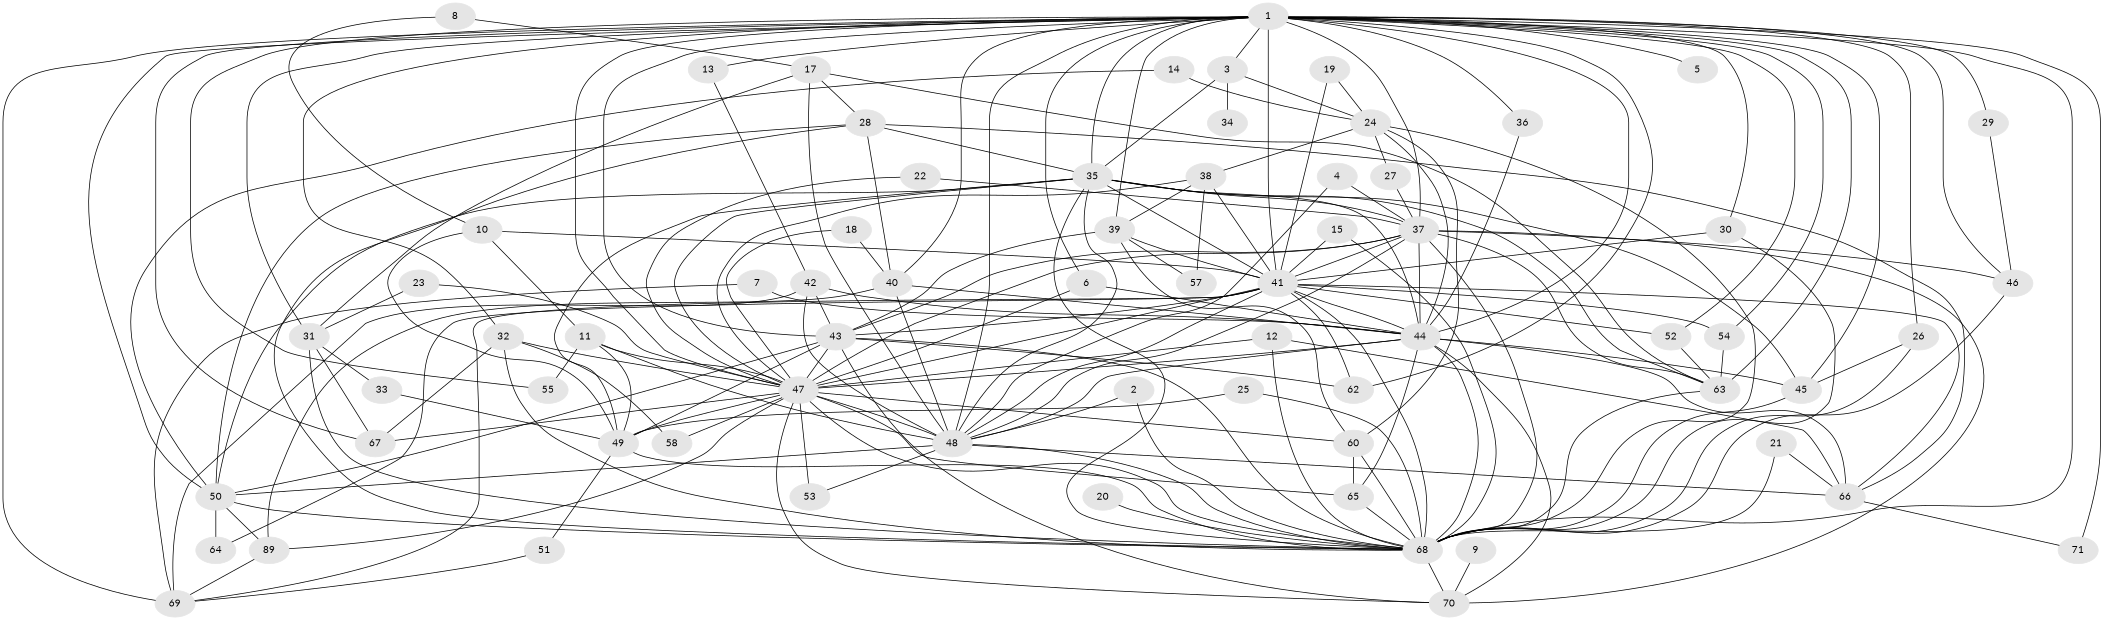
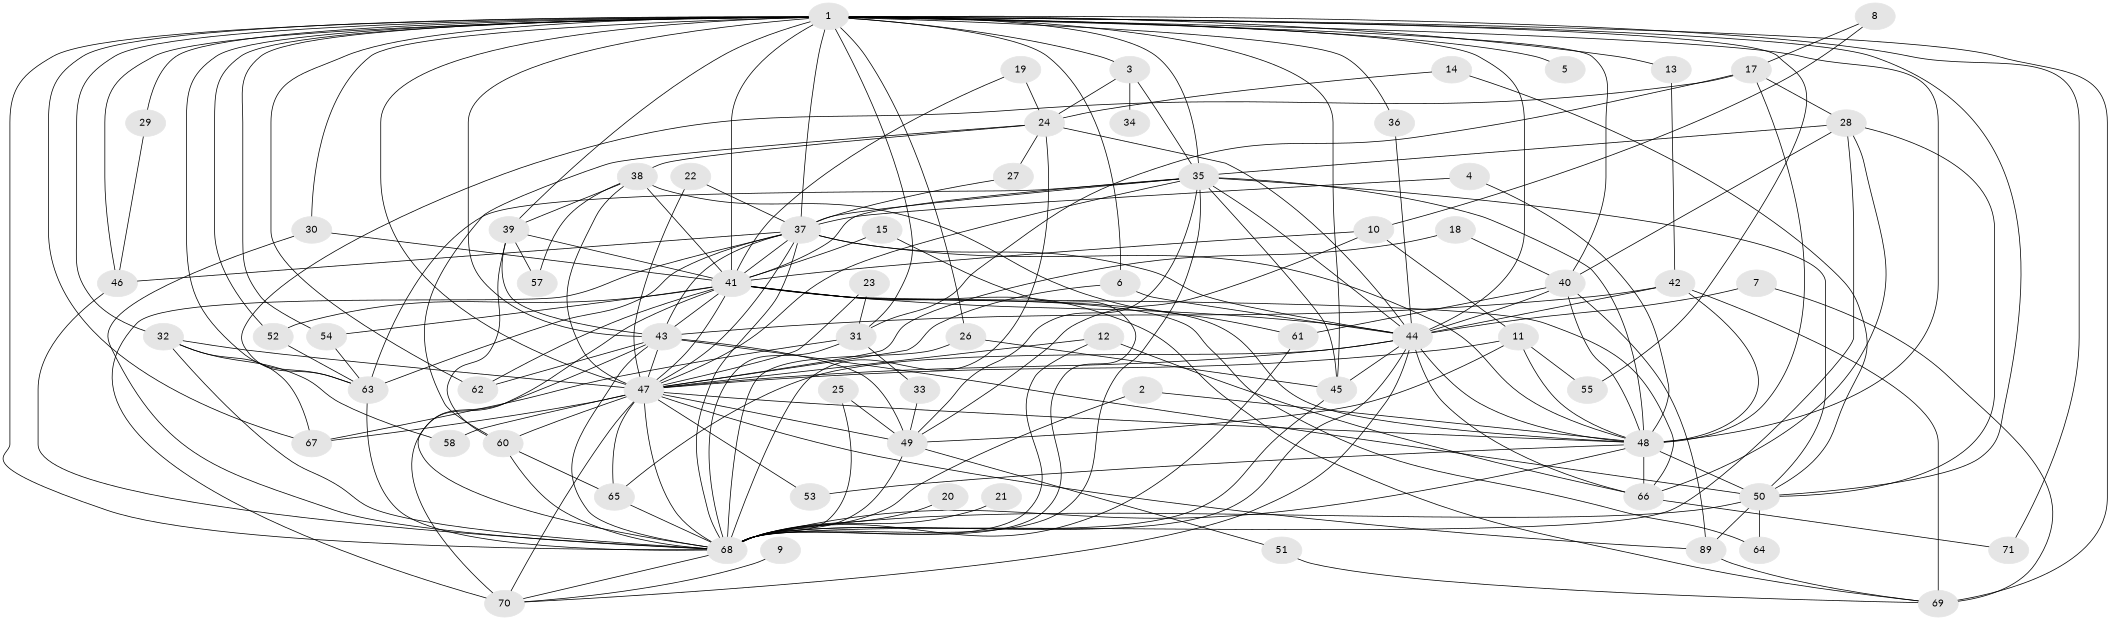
none -> (1298, 337)
(1811, 470) -> none
